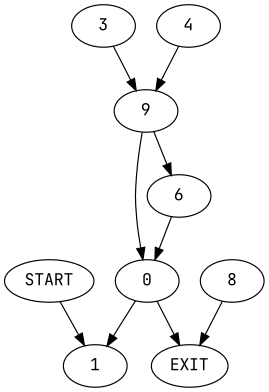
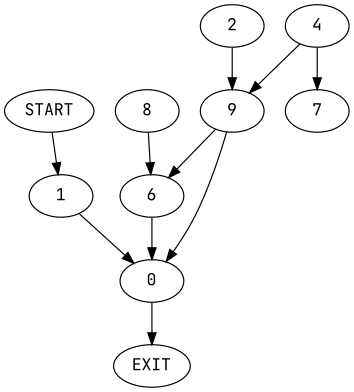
(104, 26) -> (232, 26)
none -> (317, 111)
(124, 318) -> (102, 234)
(214, 318) -> (149, 148)
